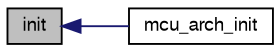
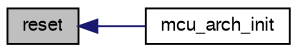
(35, 26) -> (43, 26)
